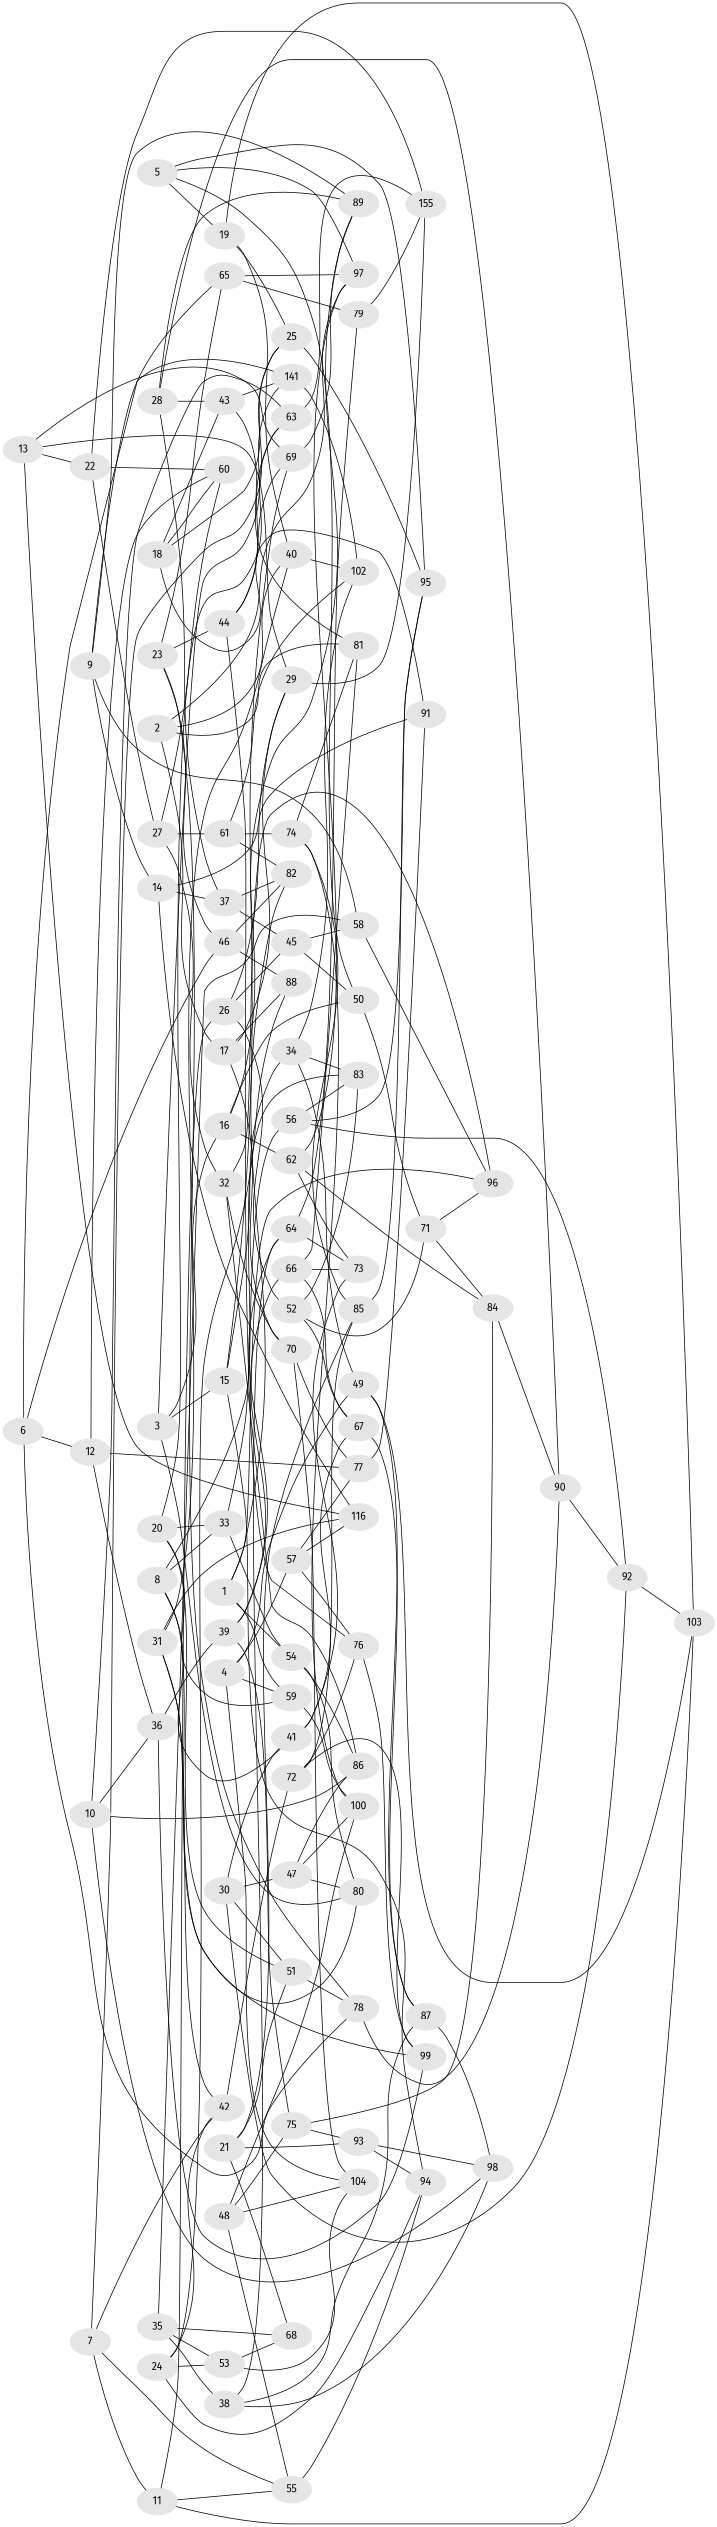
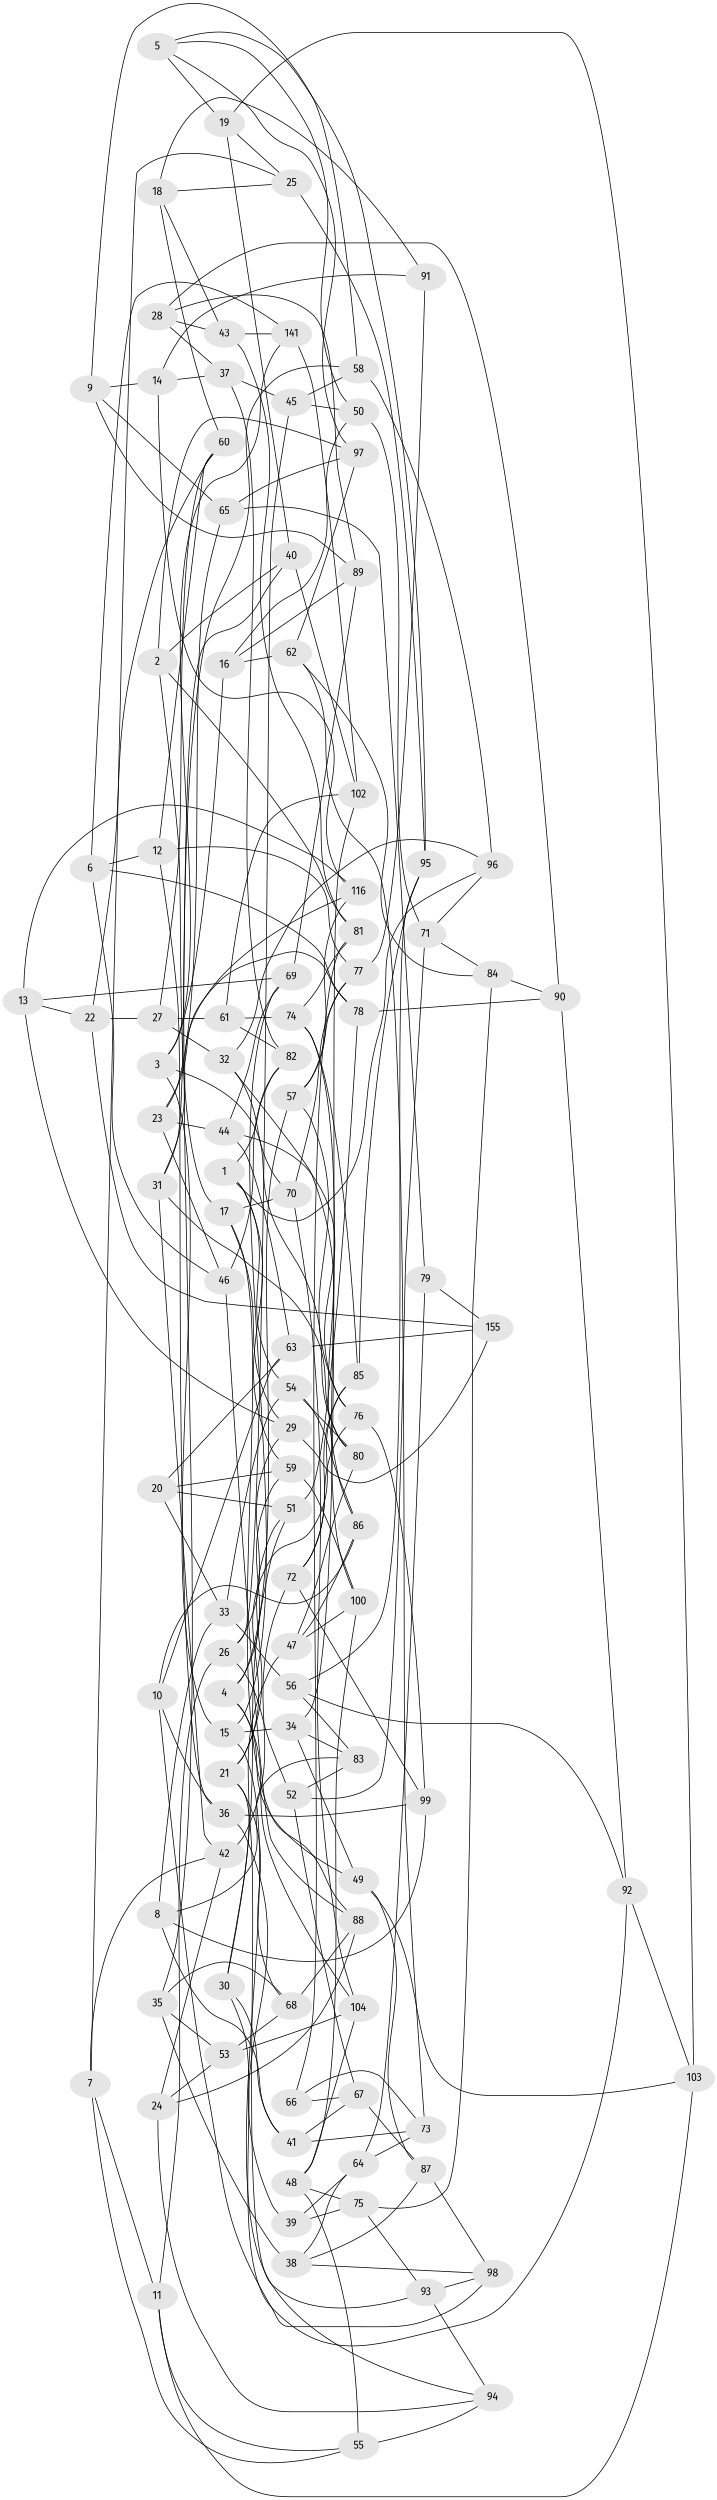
(258, 1451) -> none
none -> (320, 1970)
